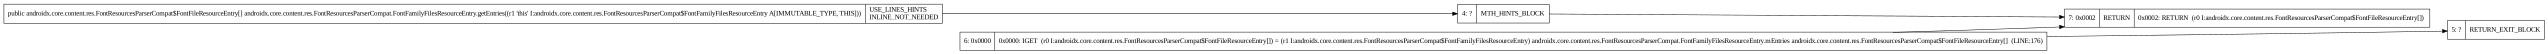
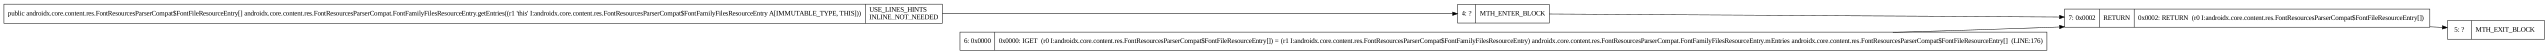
(1513, 13) -> (1513, 13)
(2505, 30) -> (2505, 30)
(2245, 34) -> (2436, 27)
